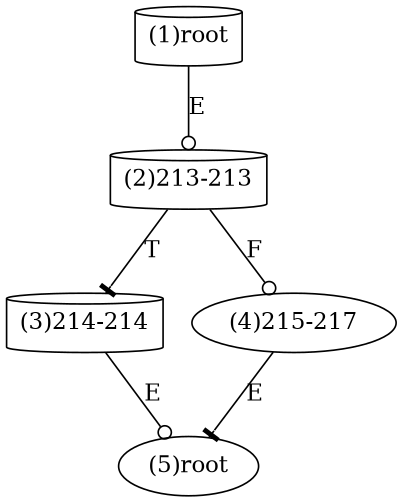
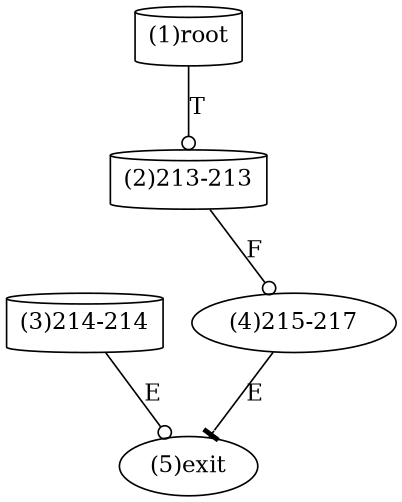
(198, 108) -> (198, 108)
(139, 248) -> none
(189, 466) -> (189, 466)
